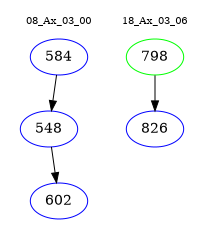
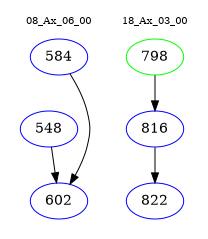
(59, 22) -> (59, 22)
(155, 22) -> (155, 22)
(55, 88) -> (90, 124)
(155, 129) -> (155, 129)
none -> (155, 201)
